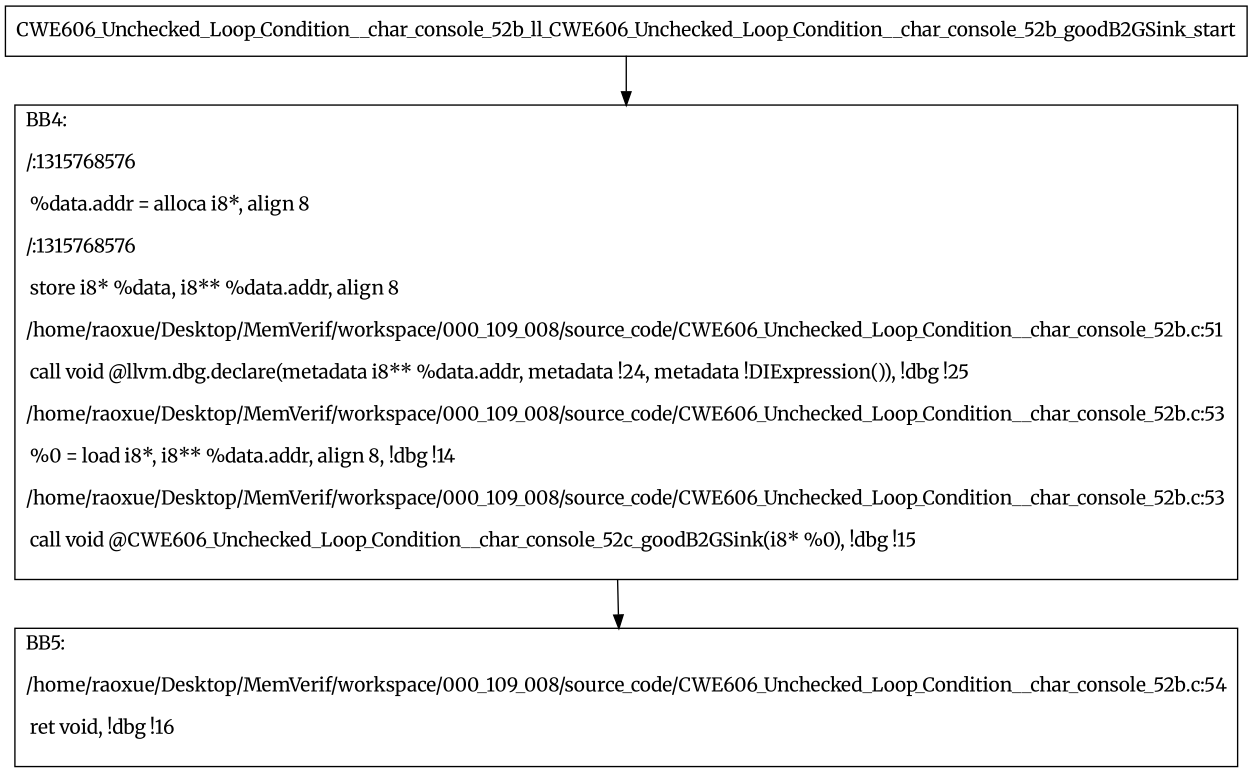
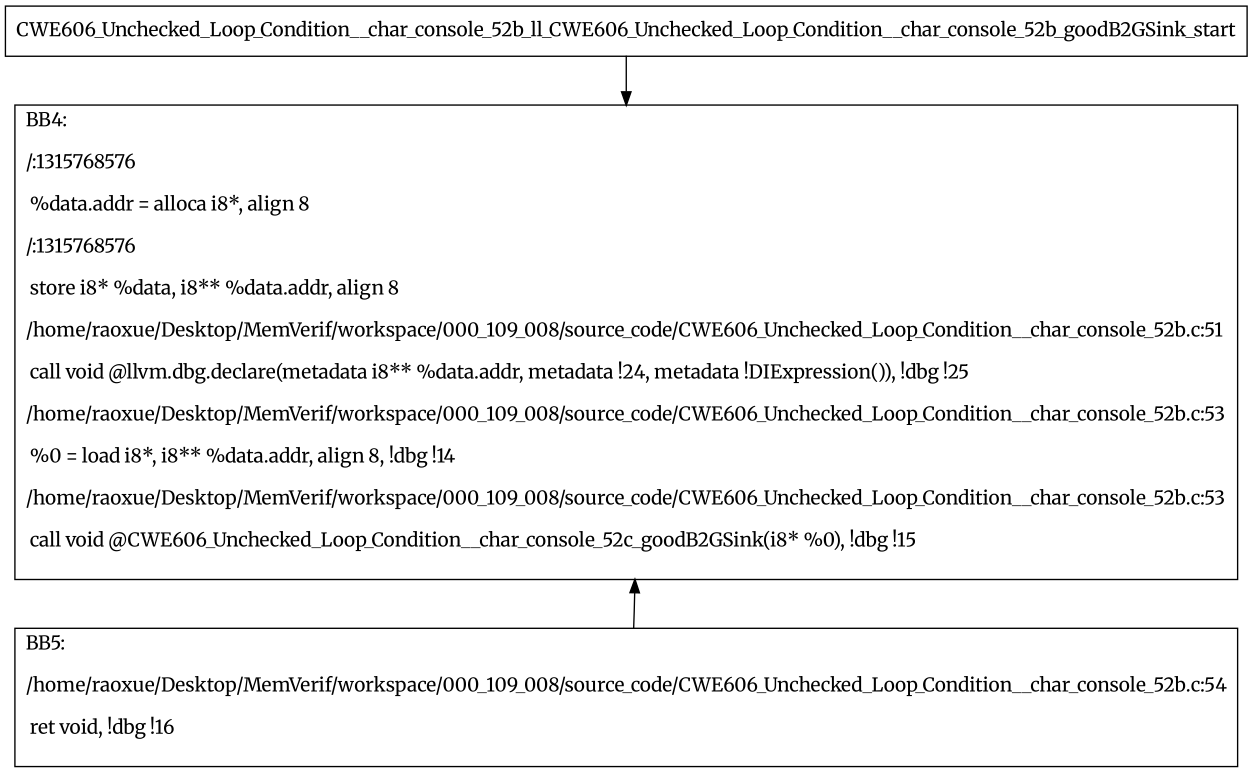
(618, 597) -> (634, 611)
